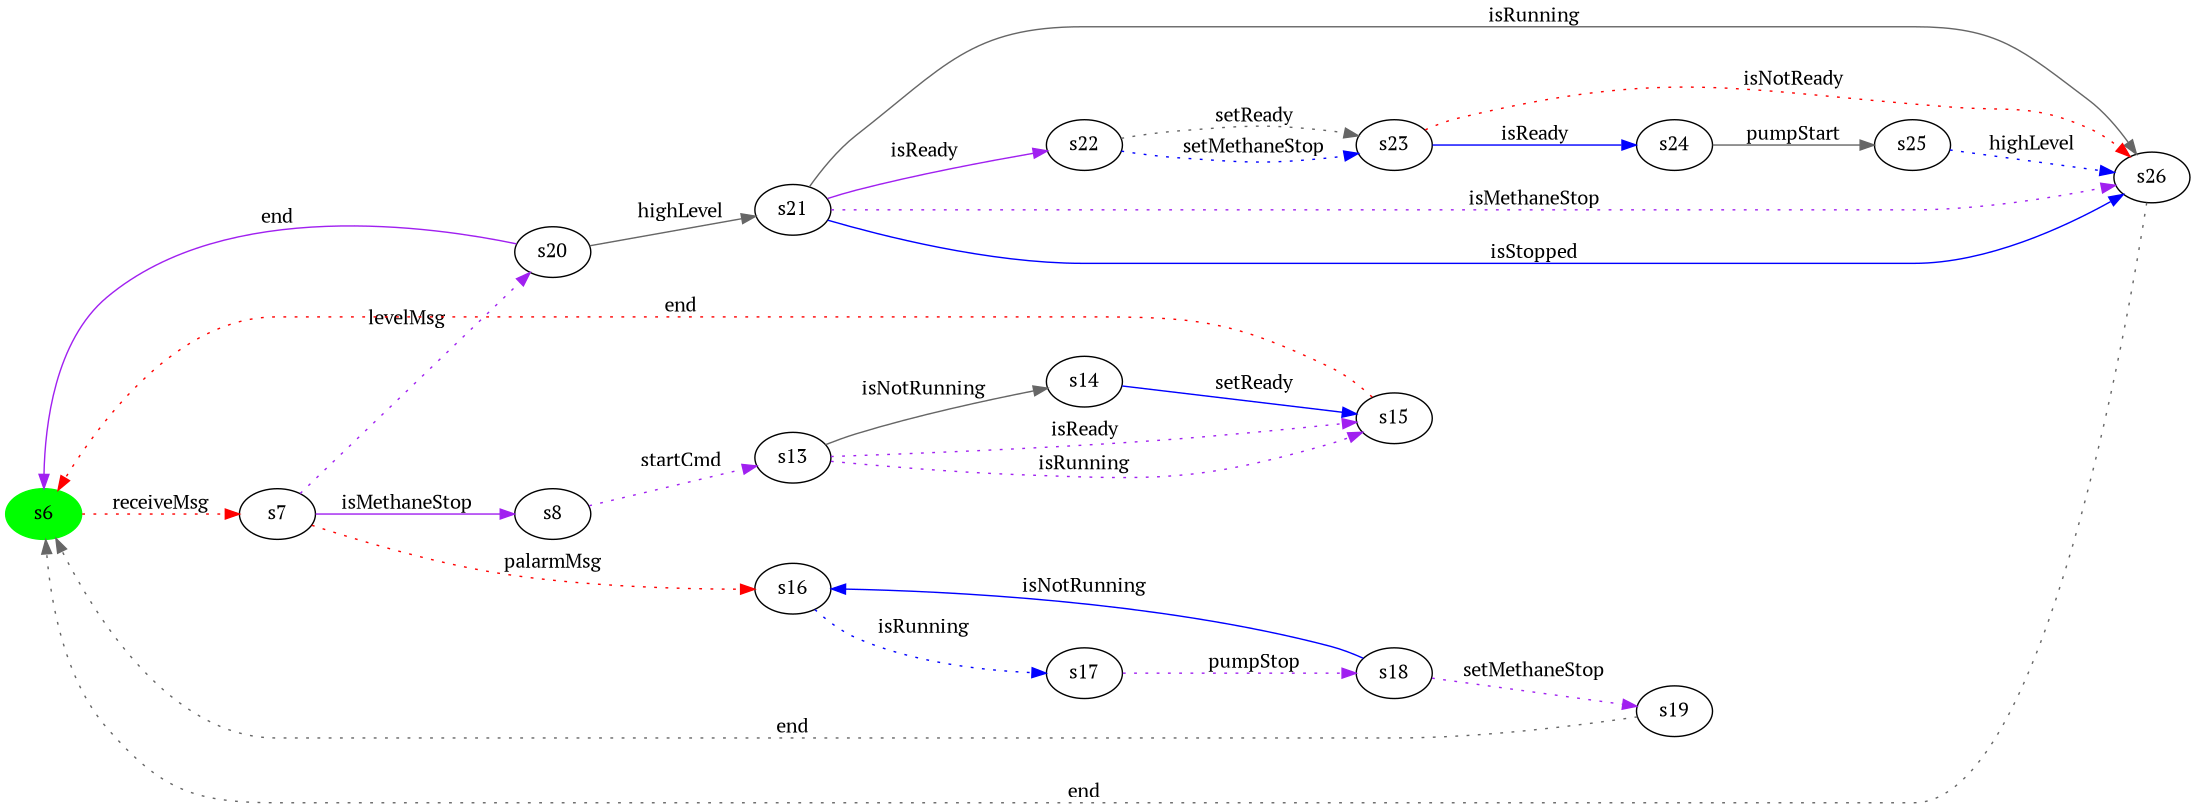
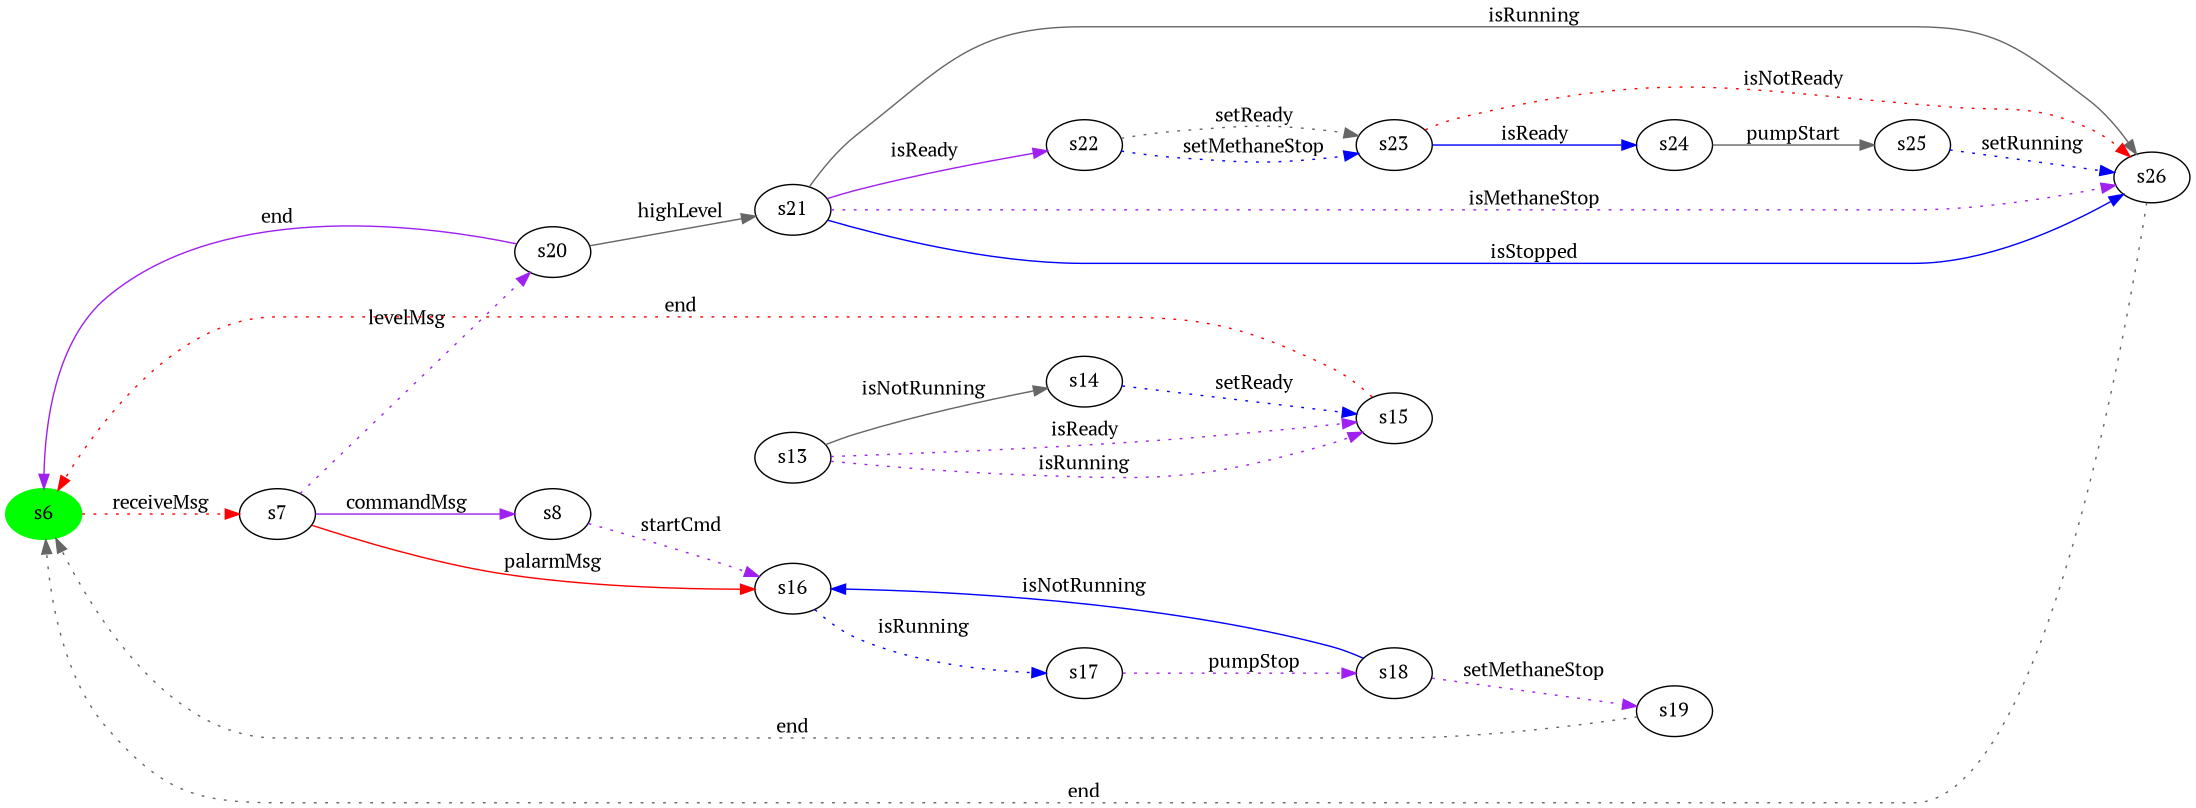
(2032, 144) -> (2032, 144)
(1232, 399) -> (1232, 399)
(666, 488) -> (667, 547)
(407, 503) -> (407, 503)
(523, 577) -> (523, 577)
